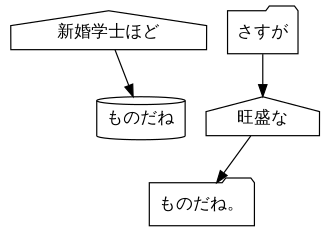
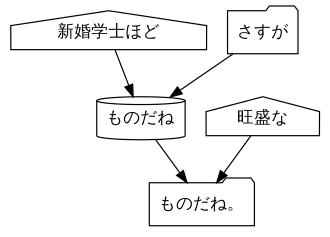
(263, 69) -> (207, 72)
none -> (168, 156)
